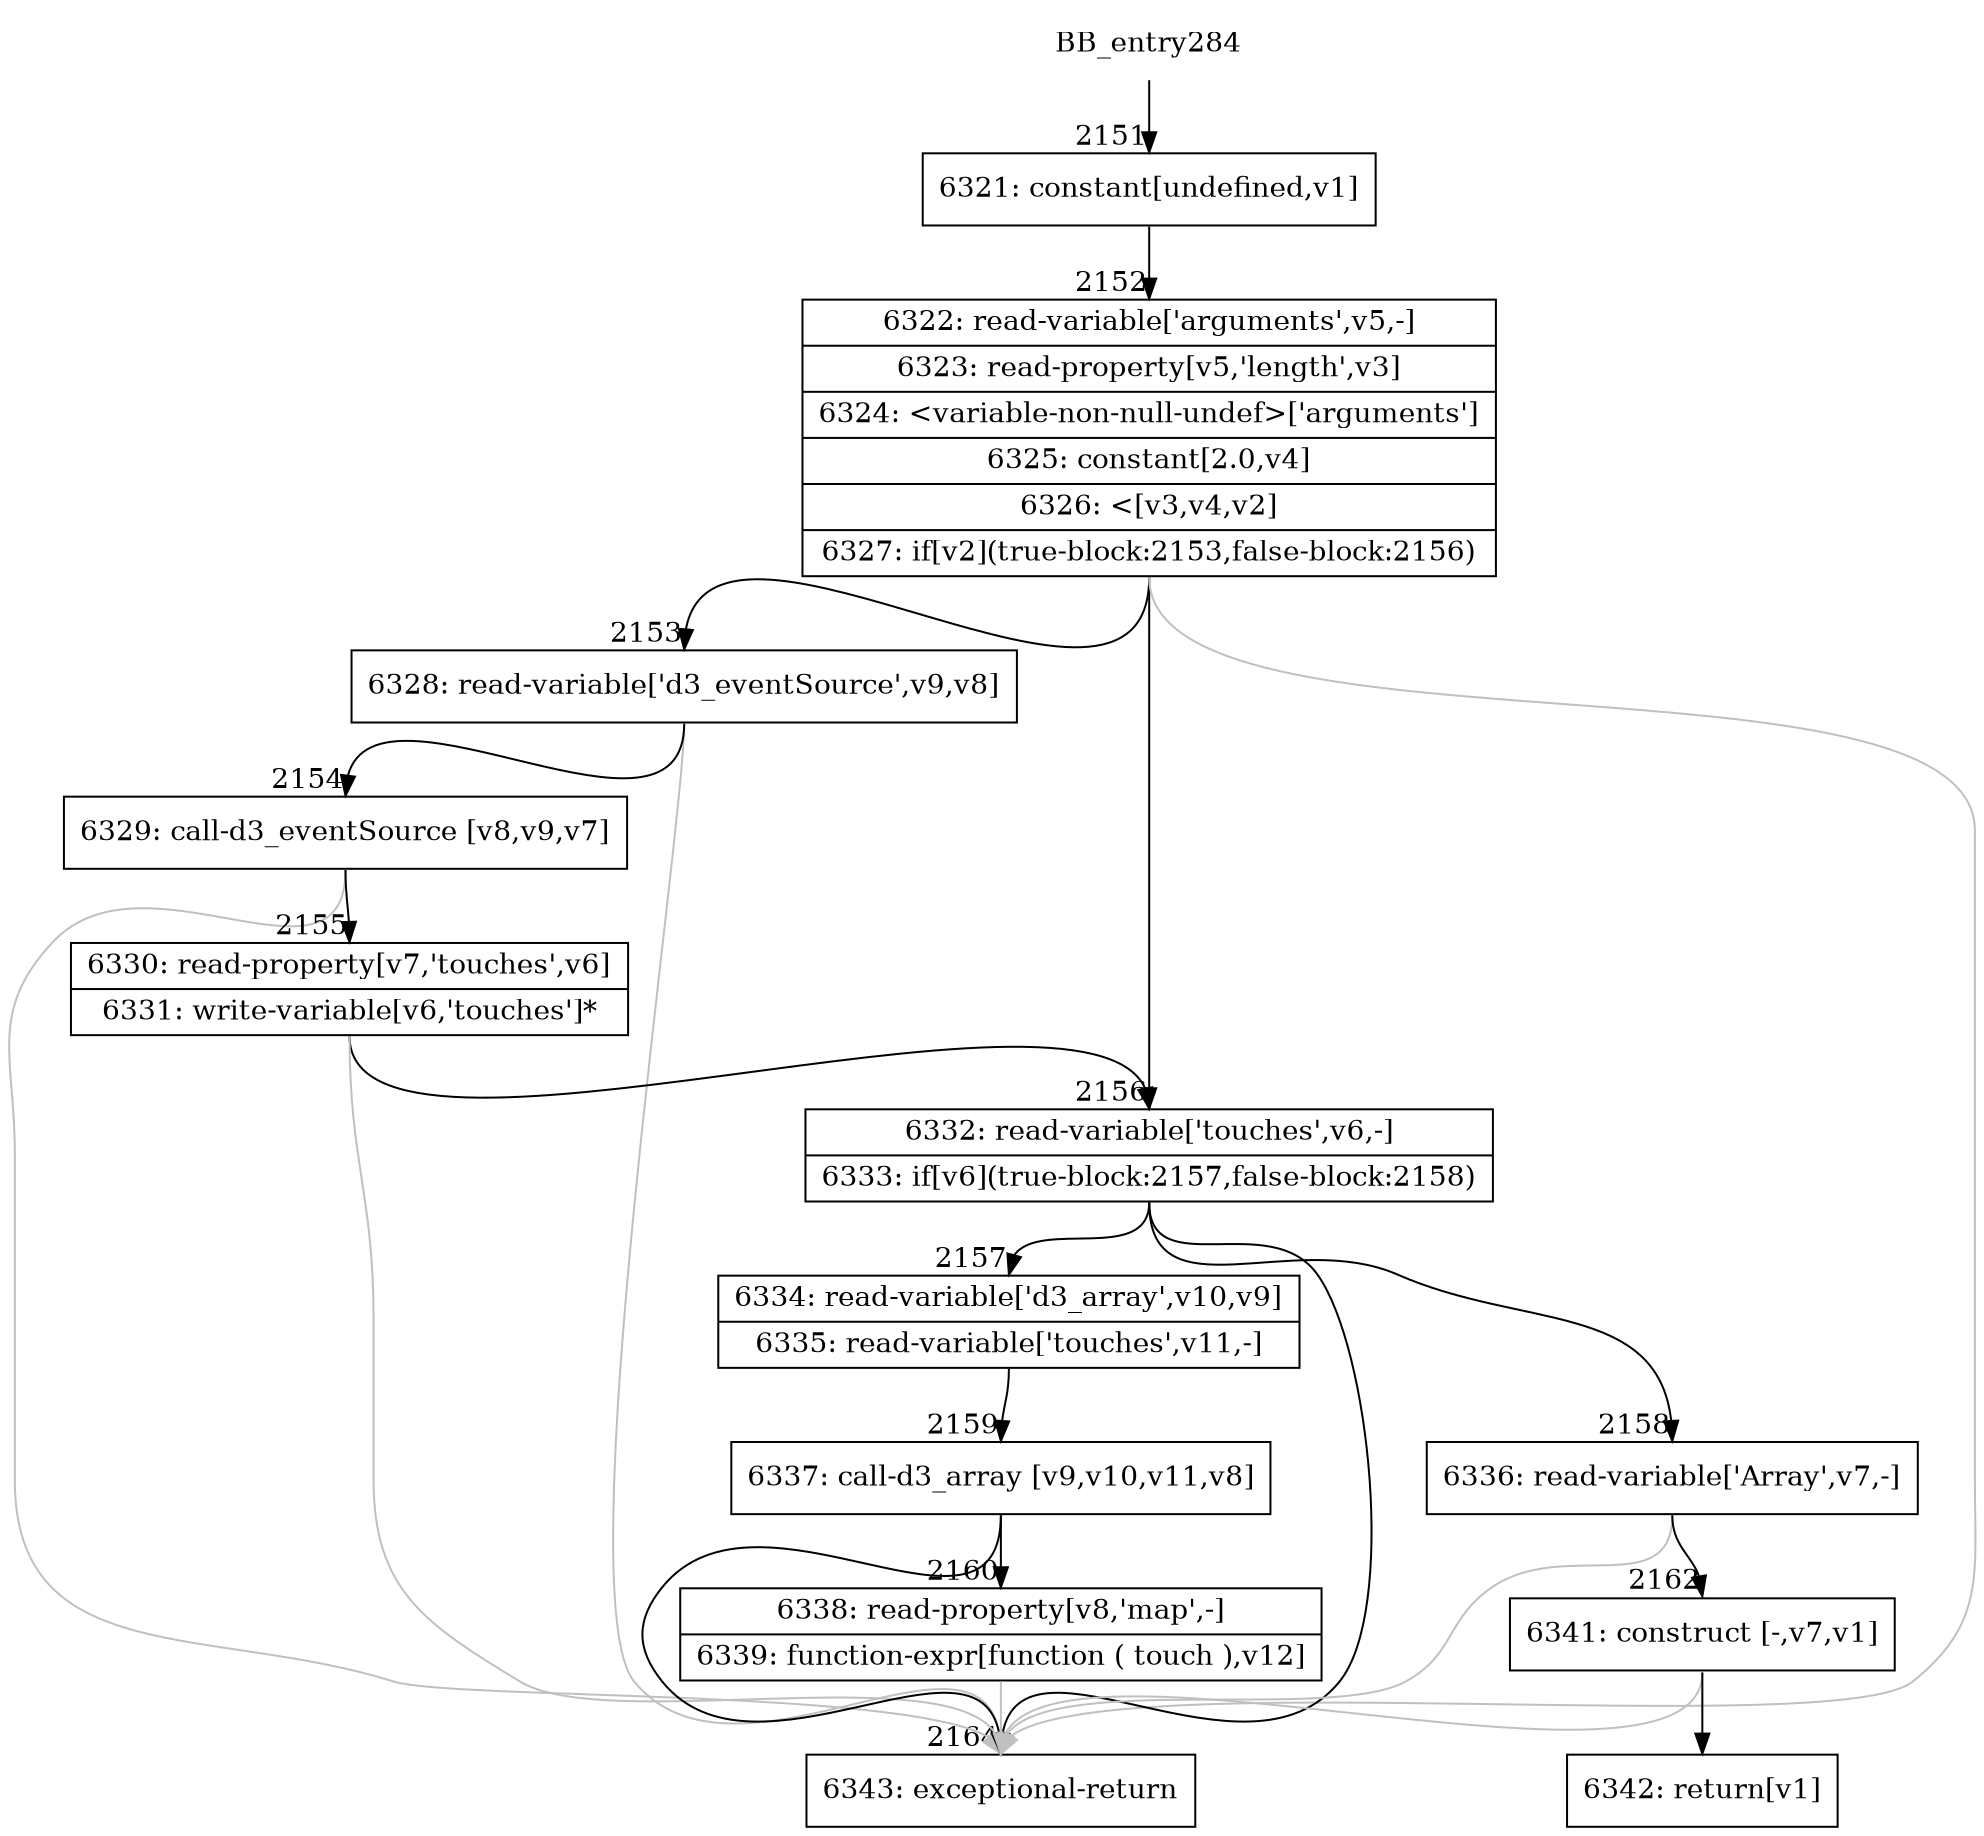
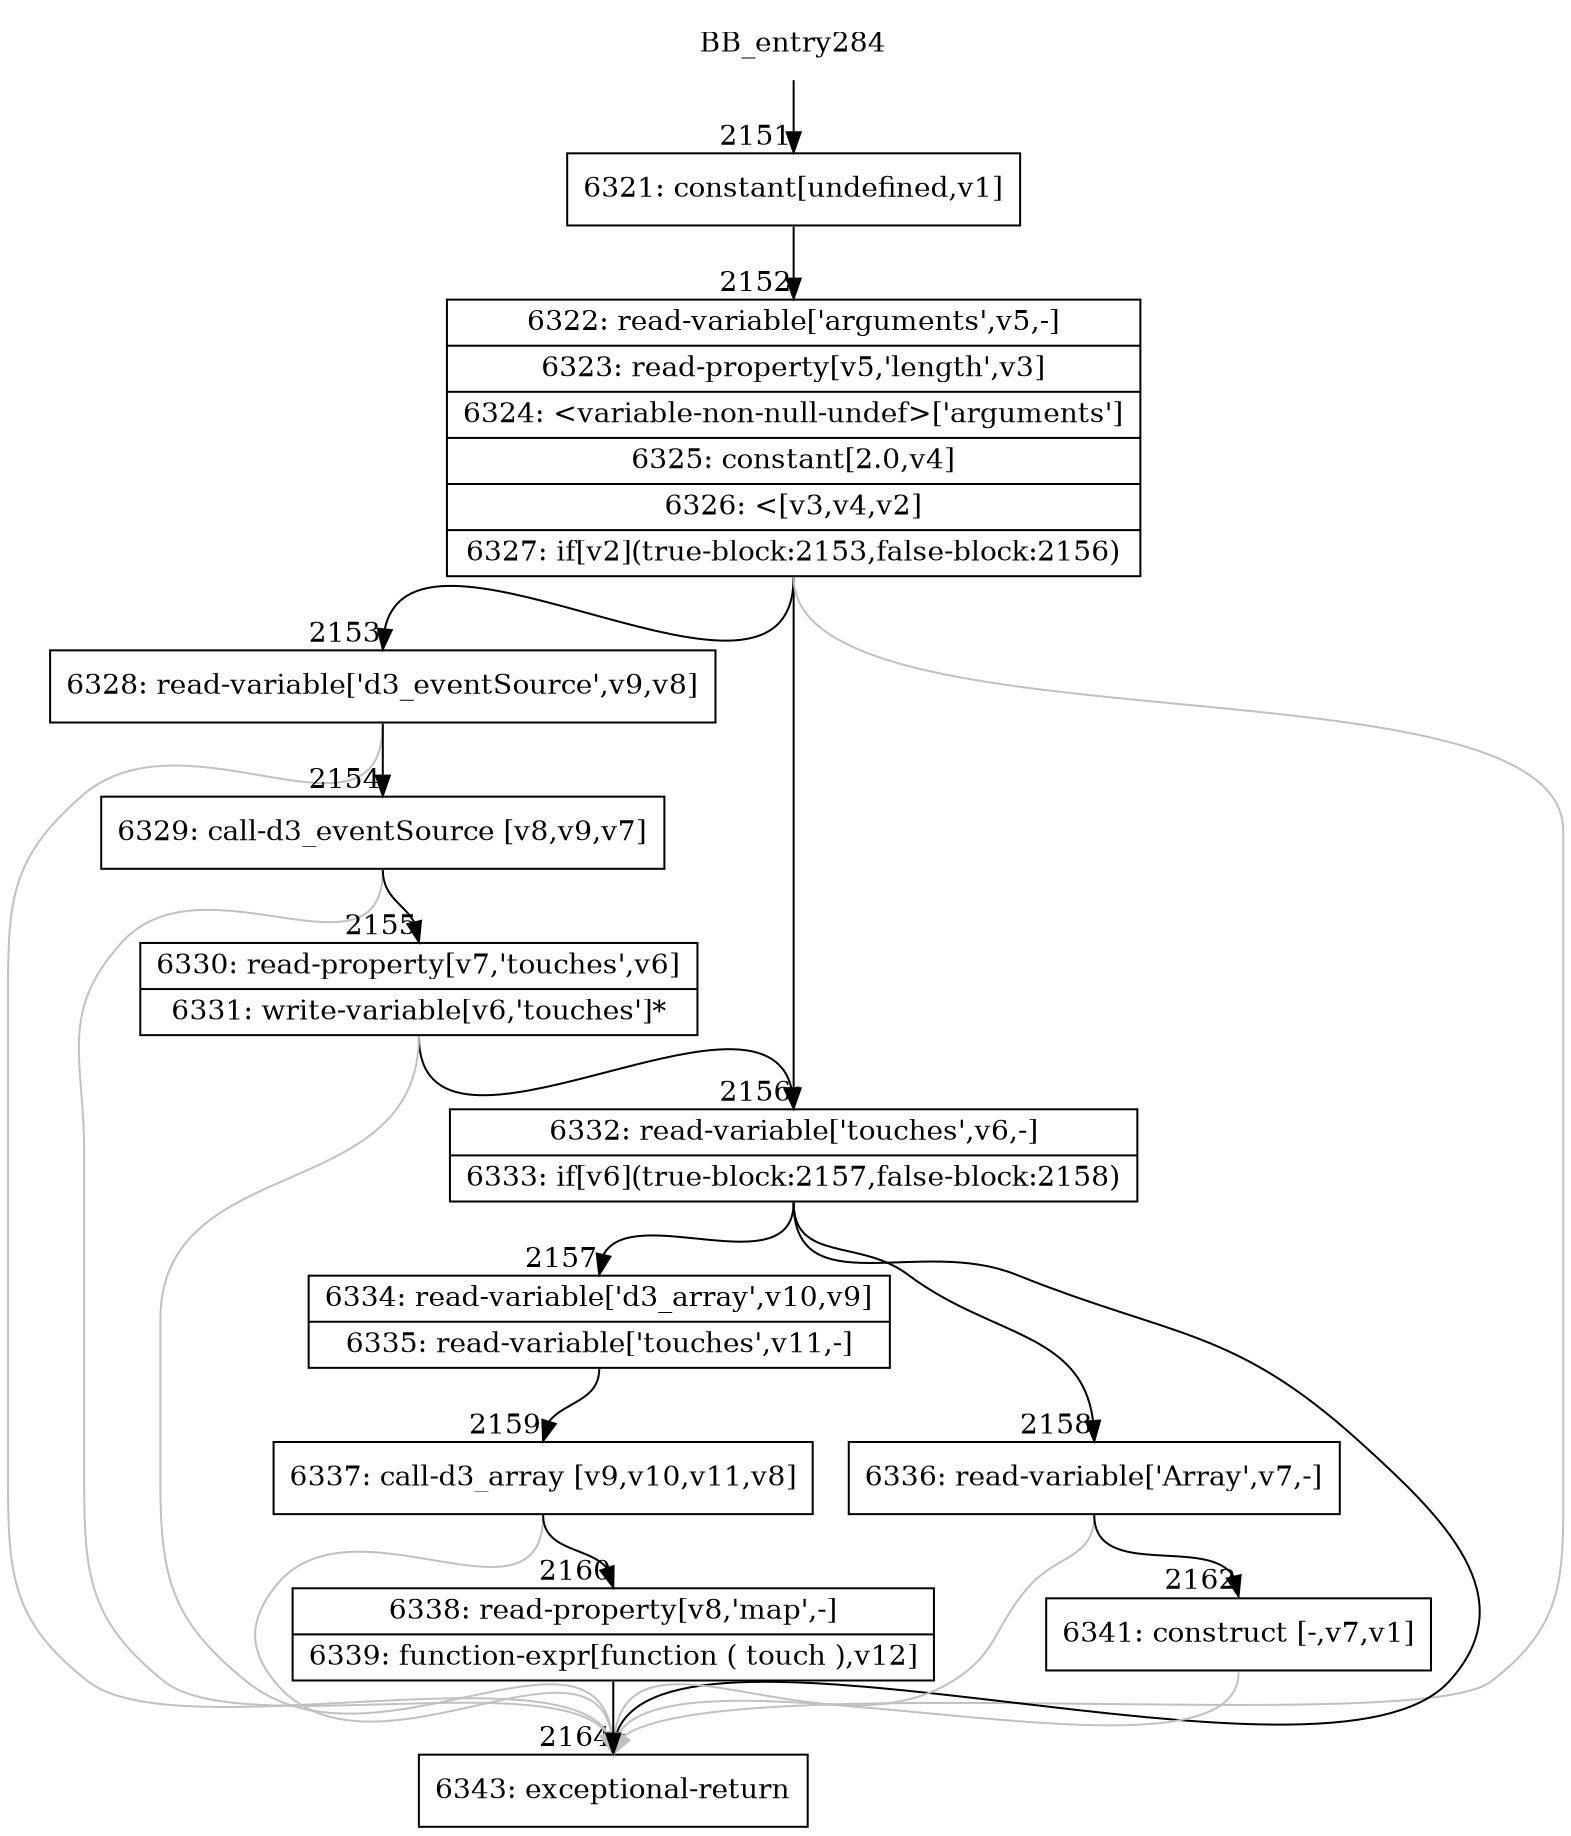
(643, 1625) -> (262, 1663)
(1001, 1707) -> (613, 1706)
(1702, 1791) -> none
